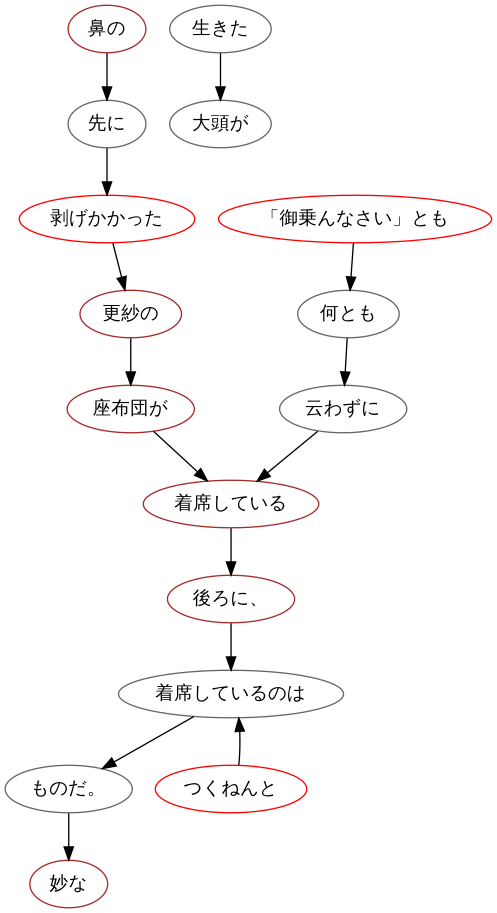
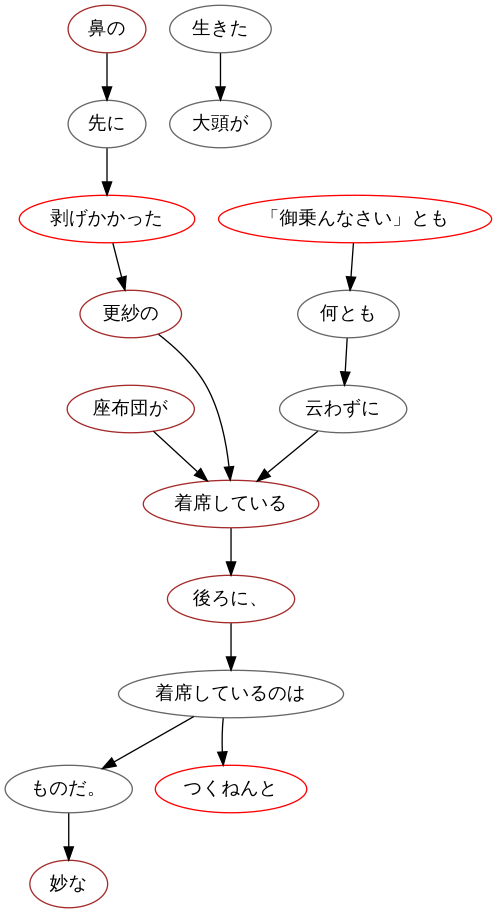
(131, 355) -> (209, 392)
(240, 748) -> (222, 735)
